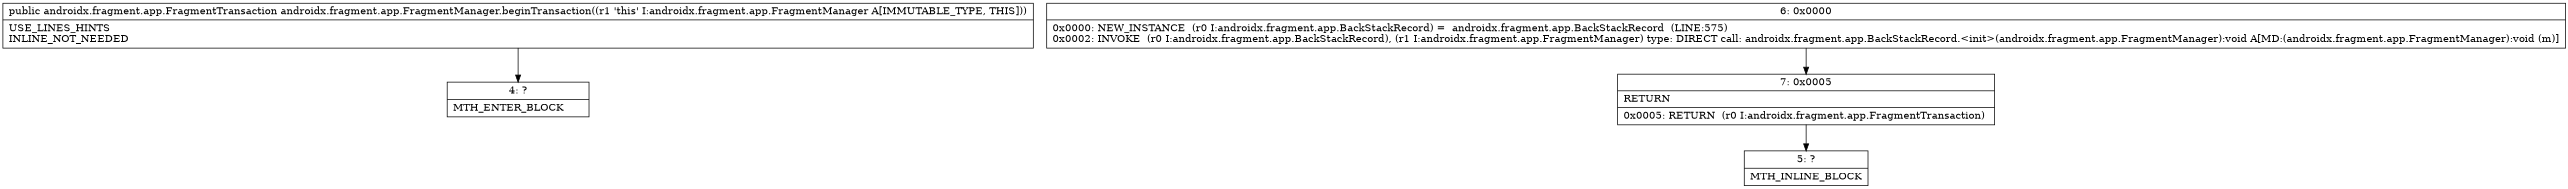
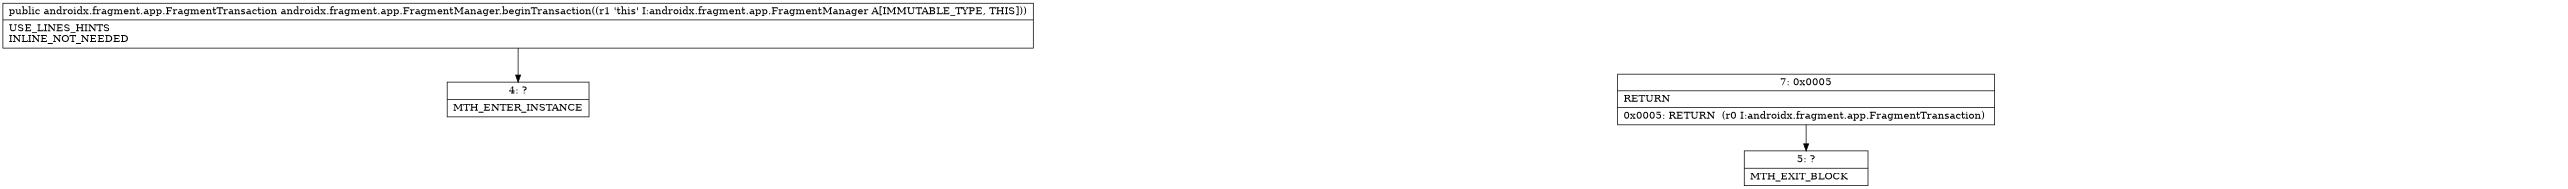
(1806, 26) -> none
(509, 108) -> (518, 108)
(1806, 177) -> (1799, 177)
